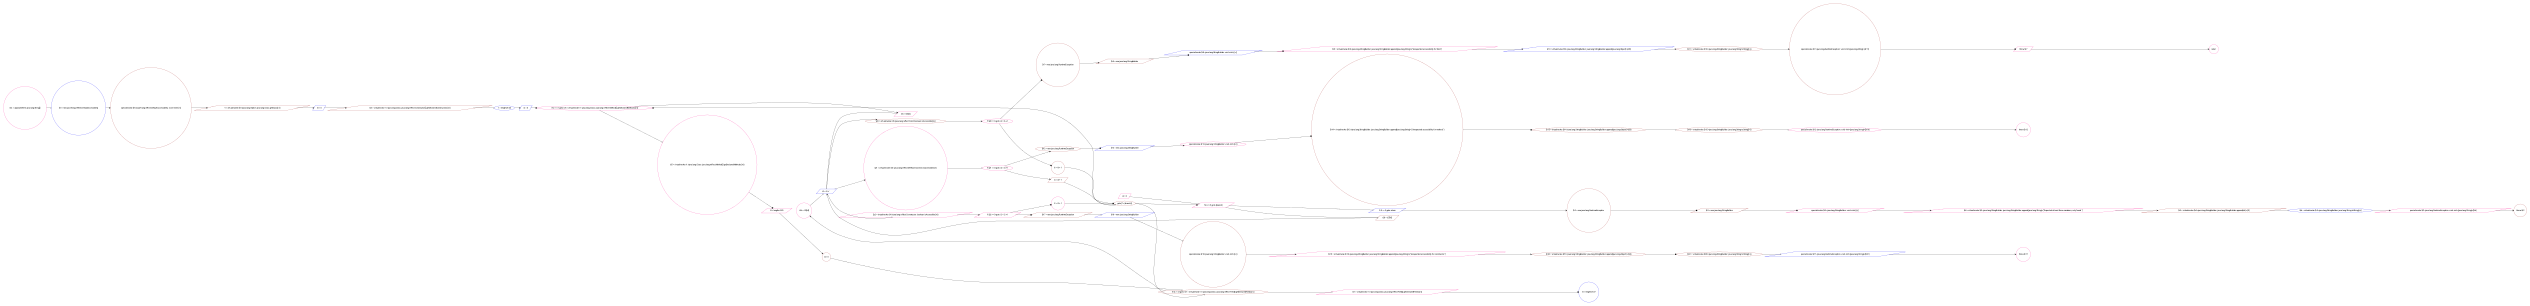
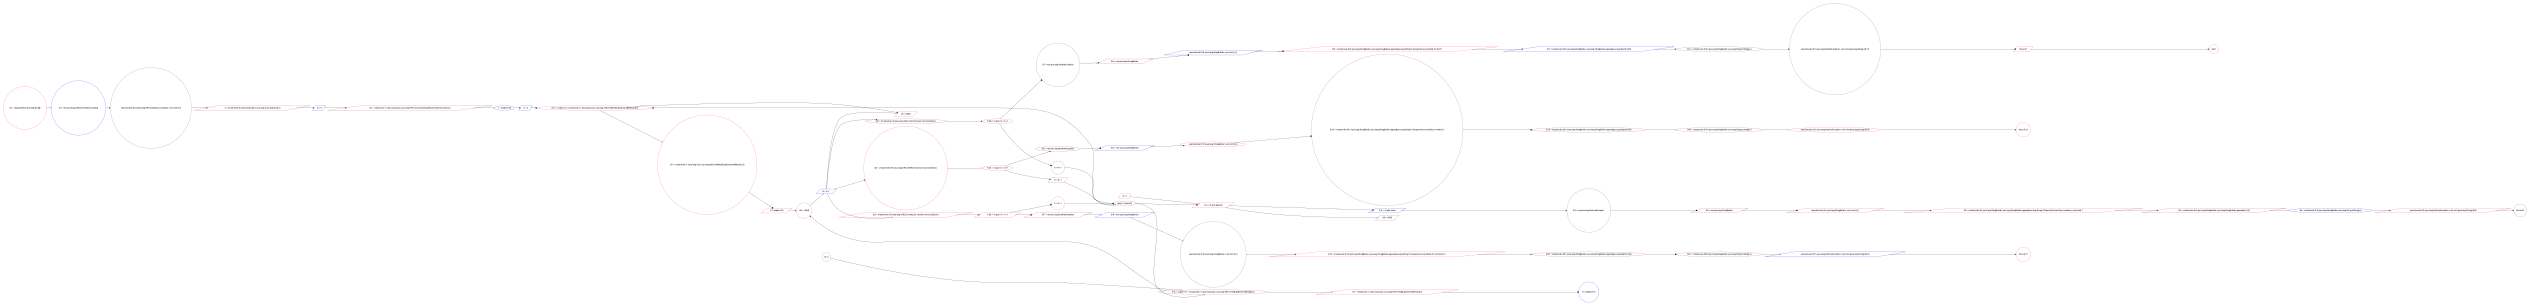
(1300, 208) -> (1300, 208)
(1093, 221) -> none
(801, 233) -> (792, 211)
